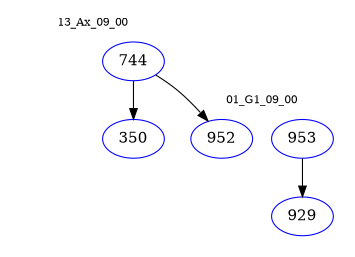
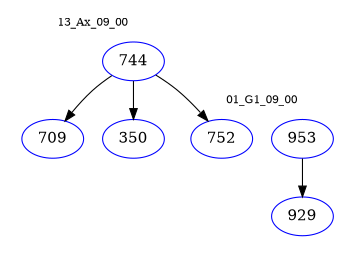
none -> (53, 139)
(222, 139) -> (222, 139)
